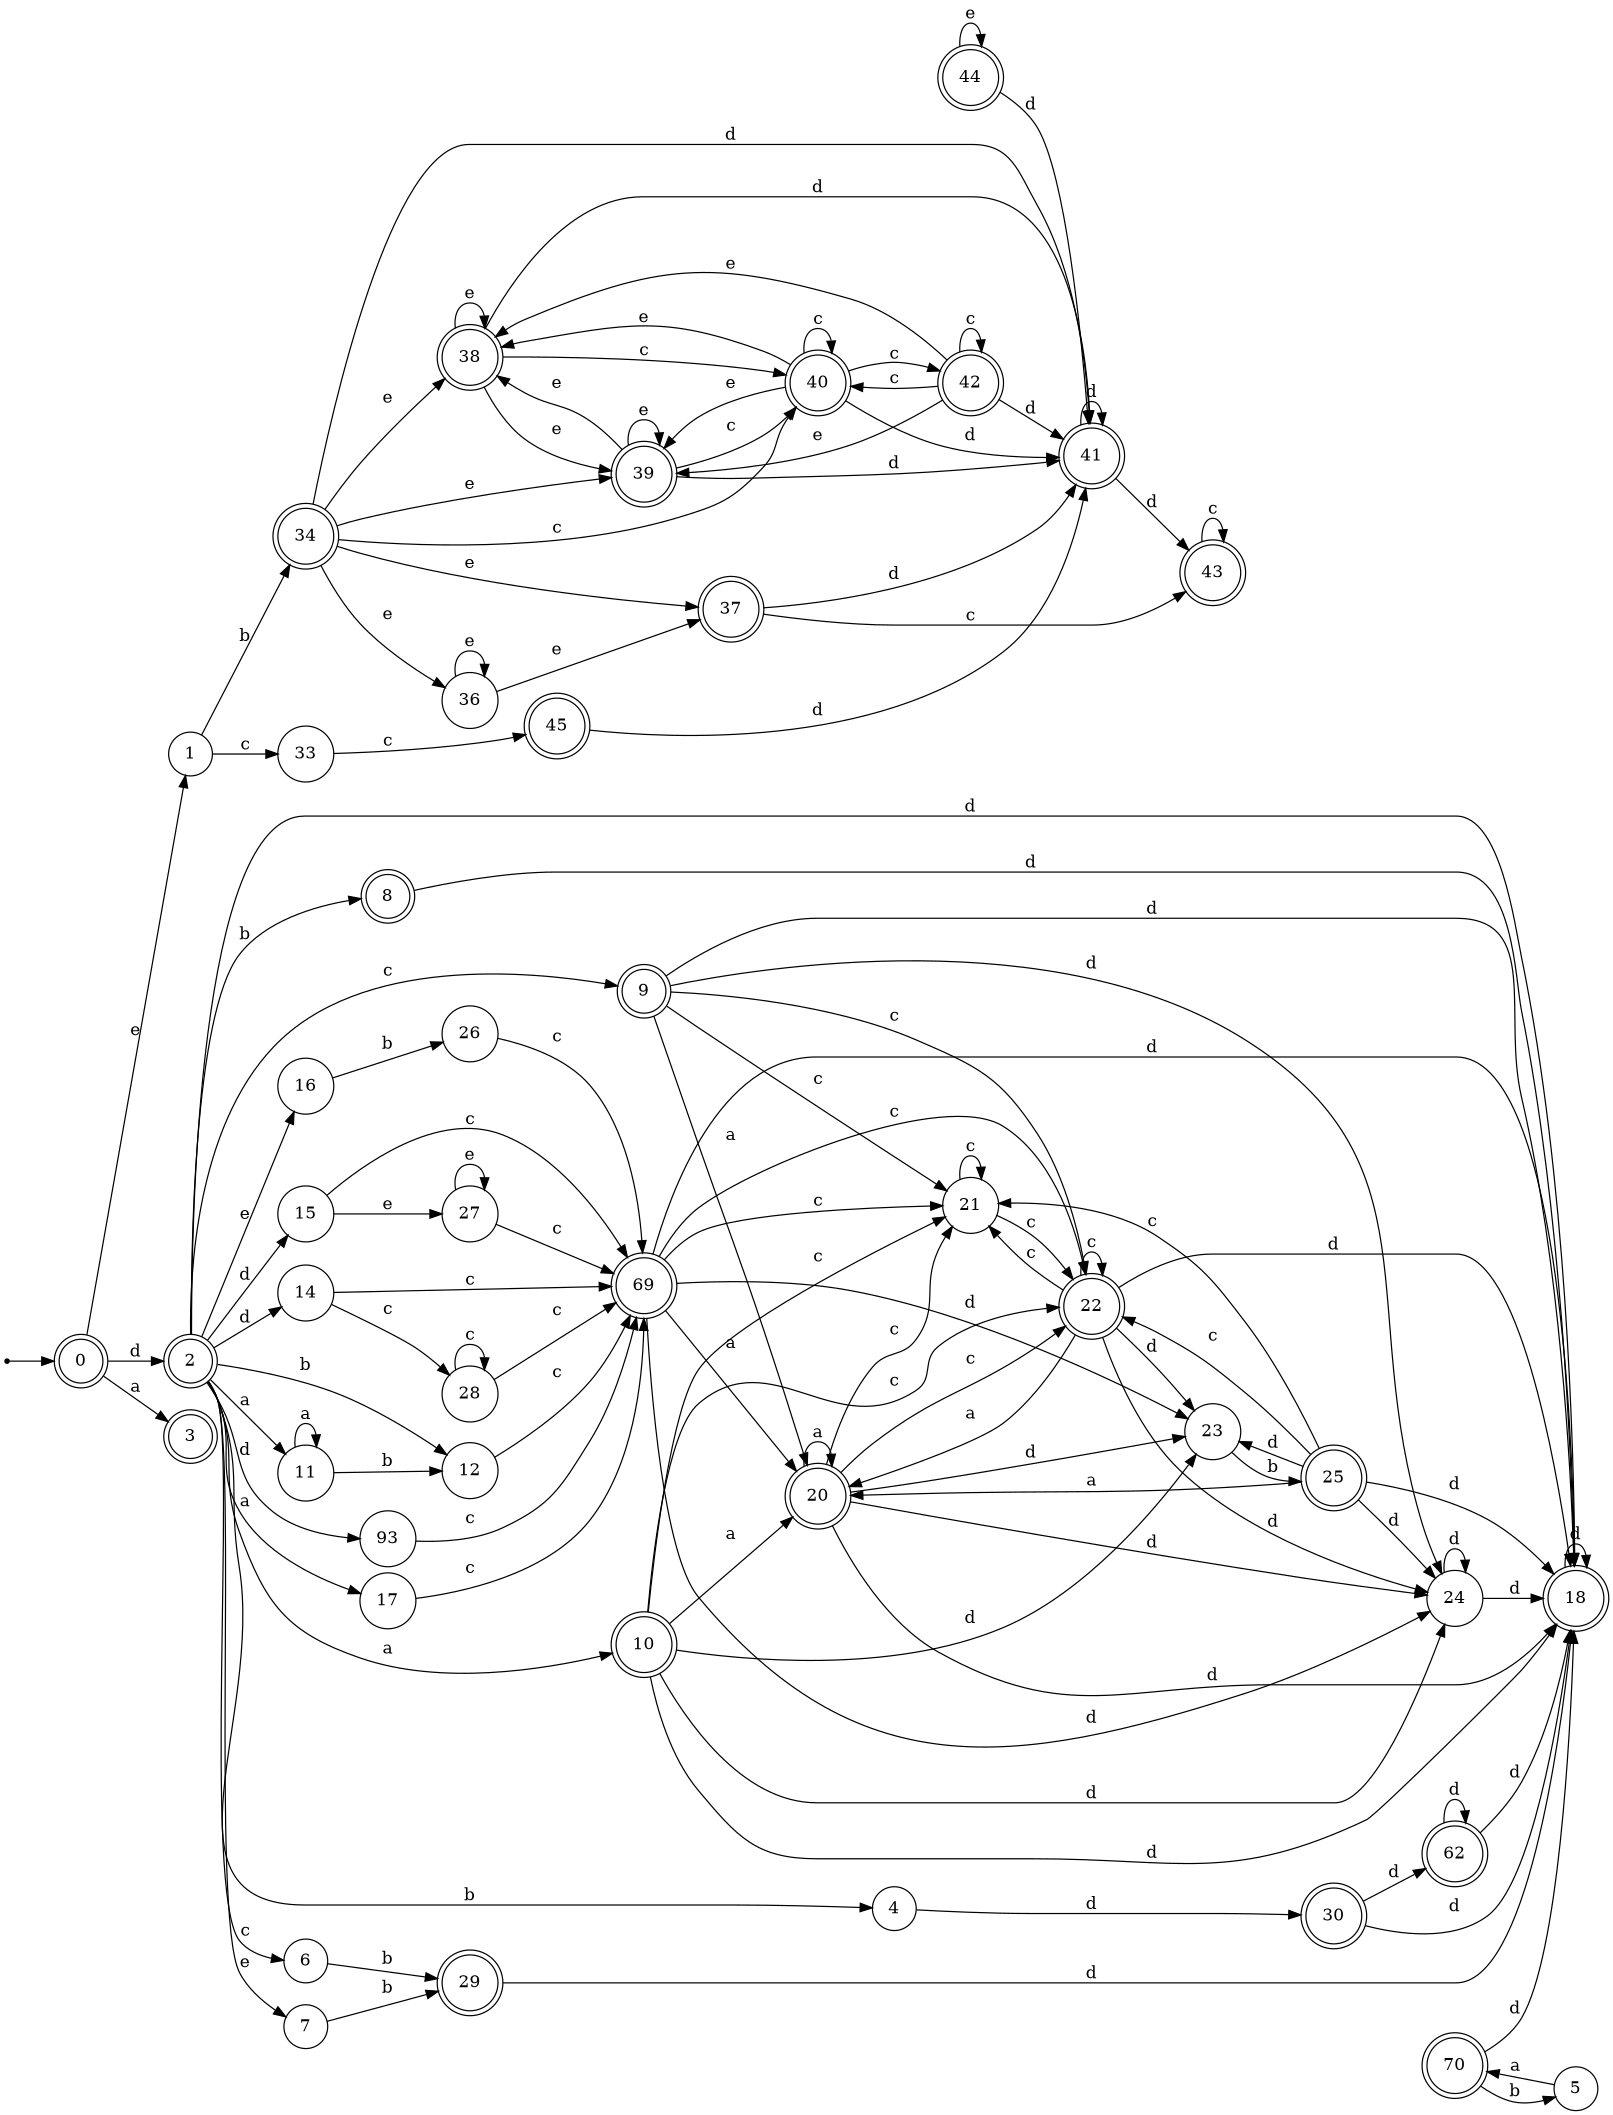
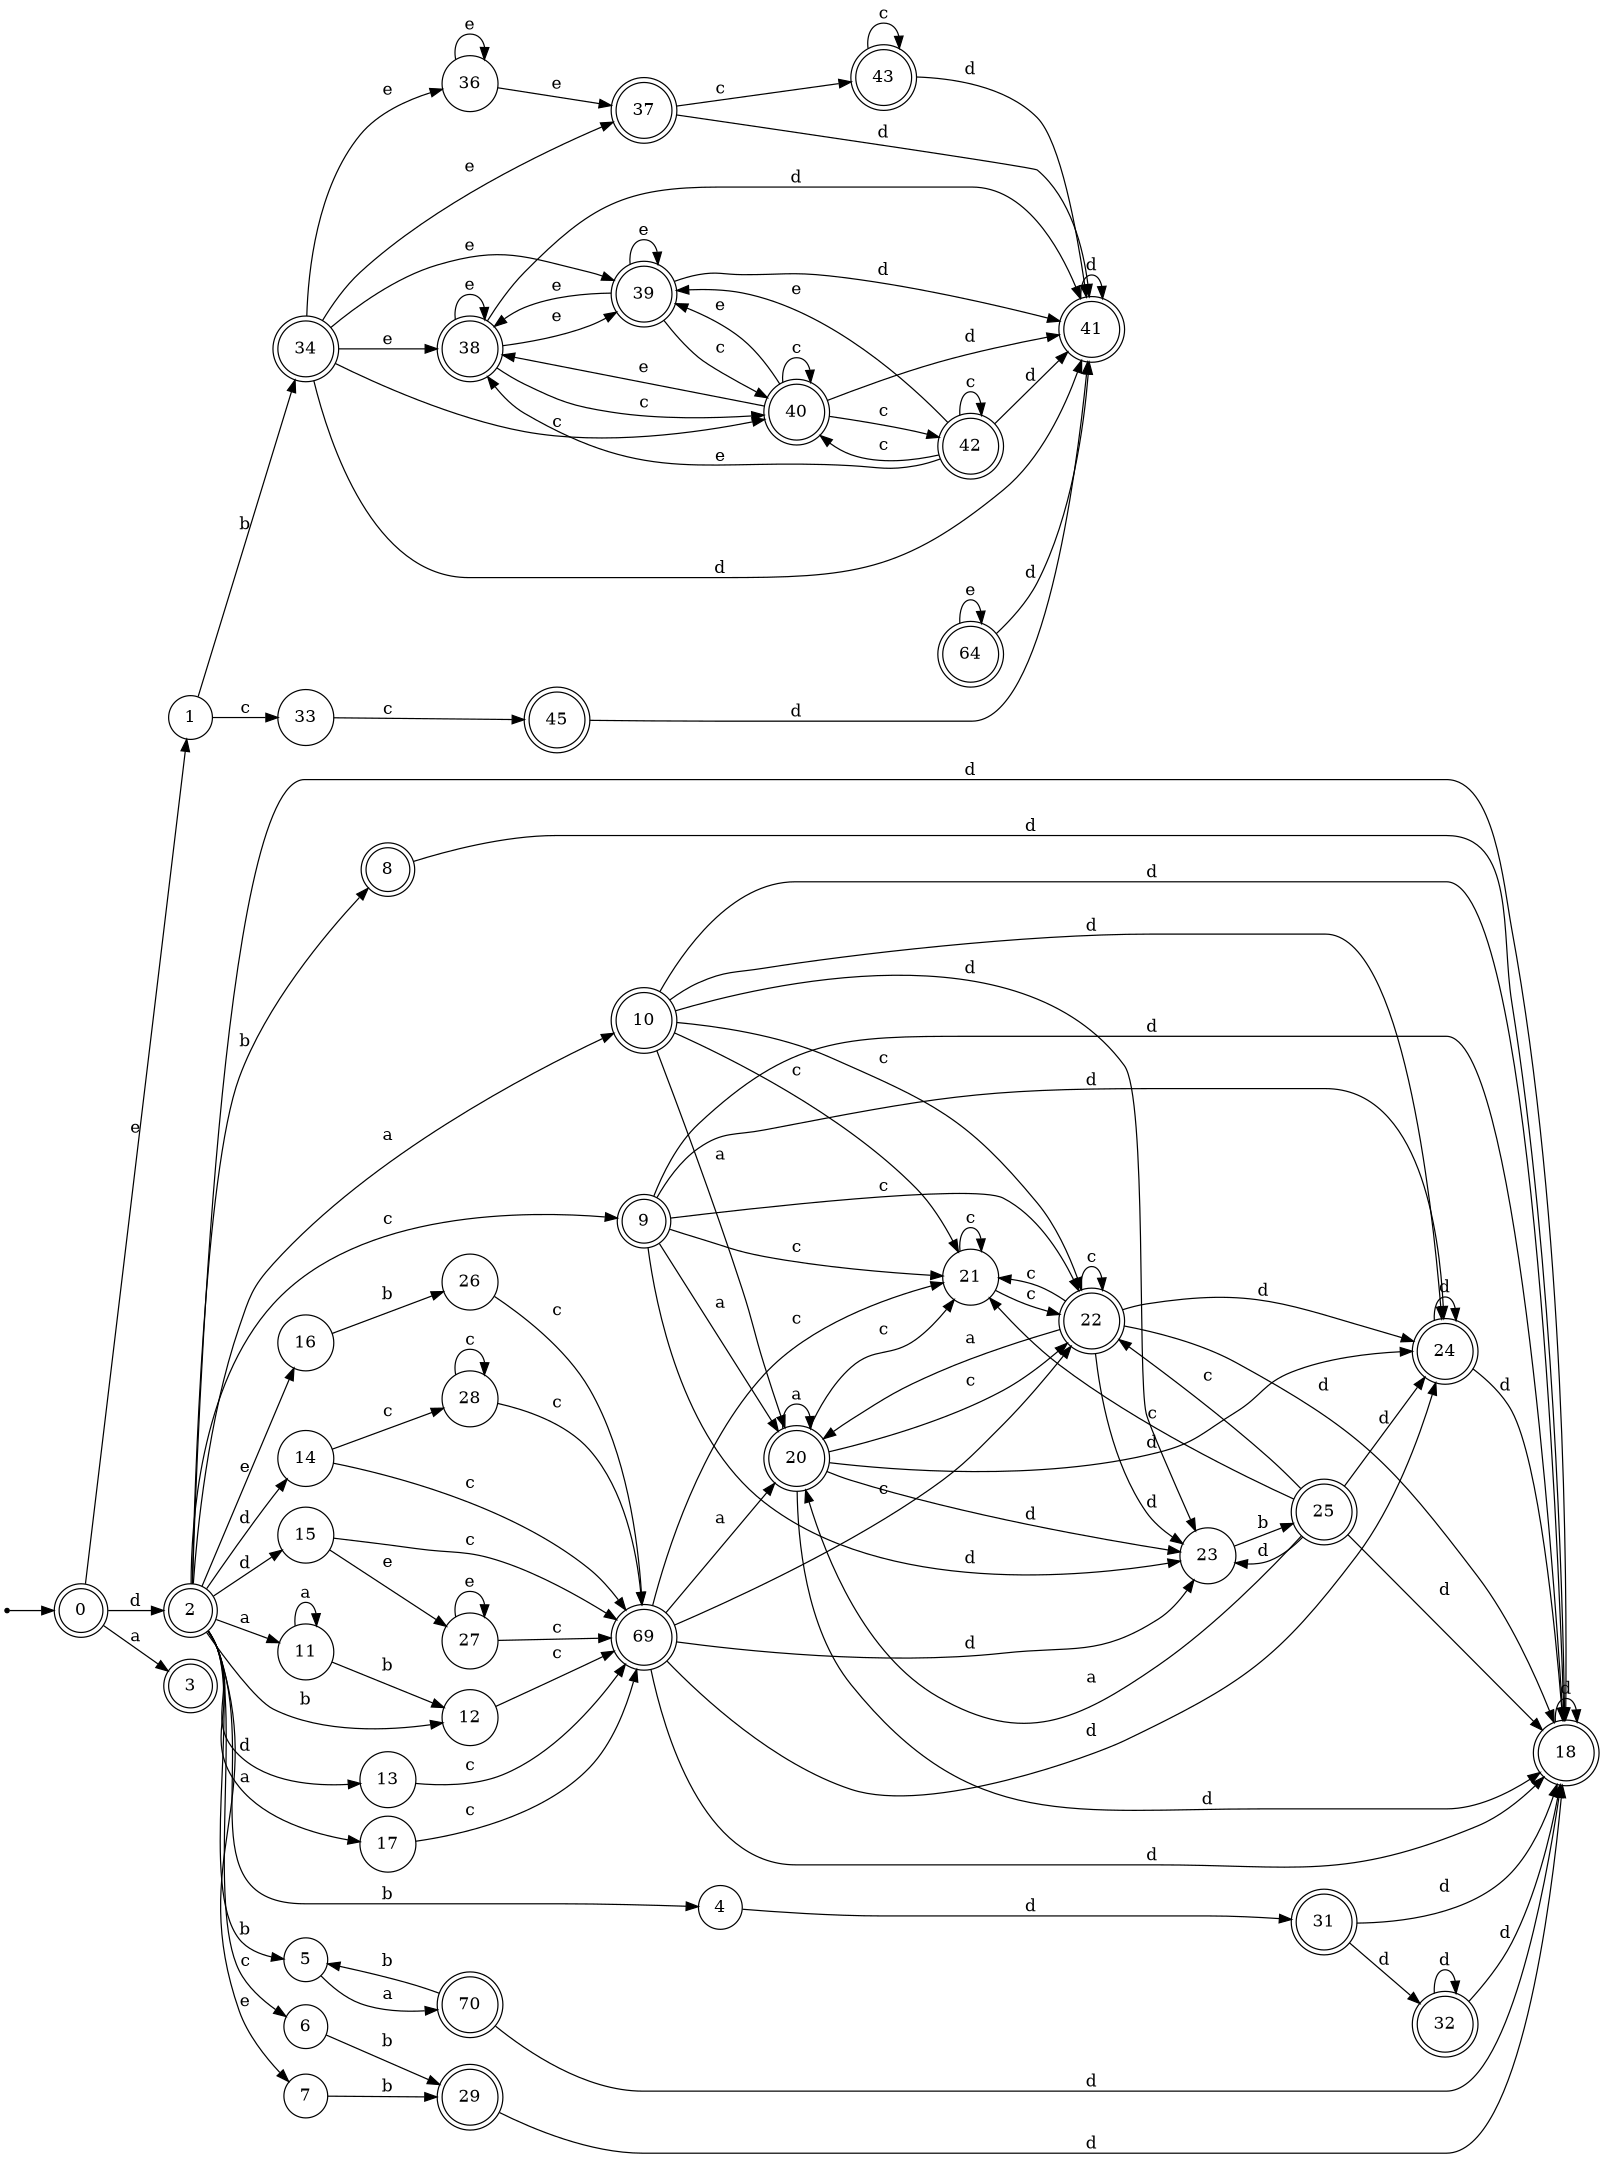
(971, 78) -> (971, 654)
(1148, 510) -> (1049, 137)
none -> (791, 1519)
(388, 1539) -> (388, 1780)
(1455, 1598) -> (1445, 1351)
none -> (221, 1804)
(1455, 1854) -> (1445, 2024)
(1334, 1916) -> (1324, 1922)
